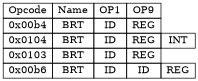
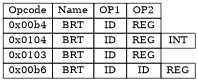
(144, 10) -> (144, 10)
